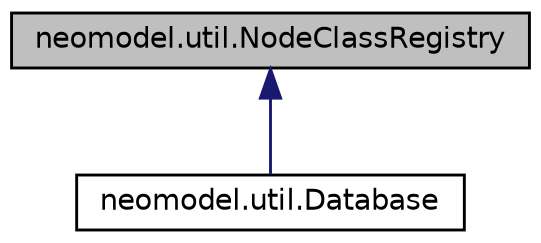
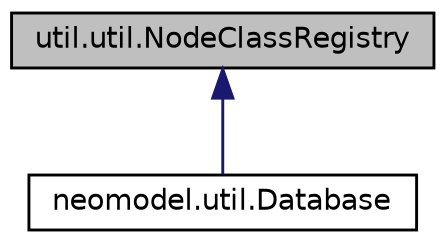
(271, 41) -> (223, 41)
